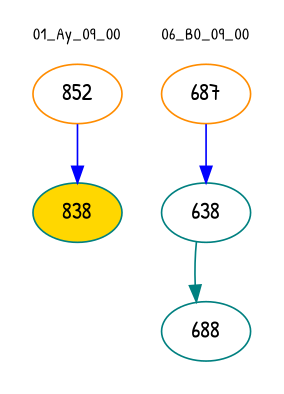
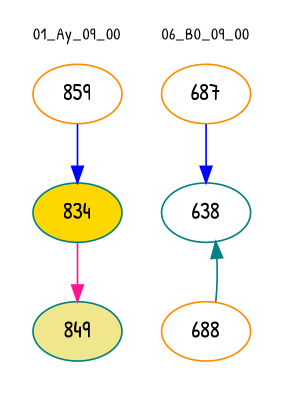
(77, 94) -> (77, 94)
(77, 213) -> (77, 213)
(195, 263) -> (217, 280)
none -> (77, 331)
(206, 331) -> (206, 331)
